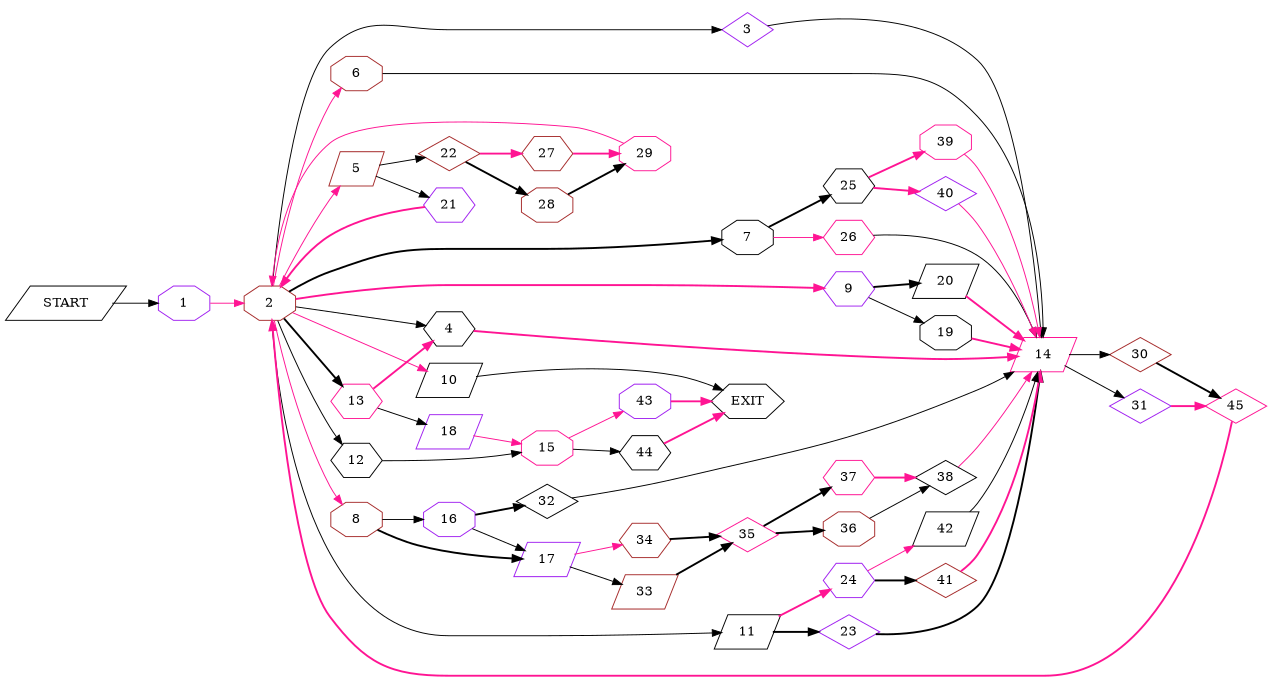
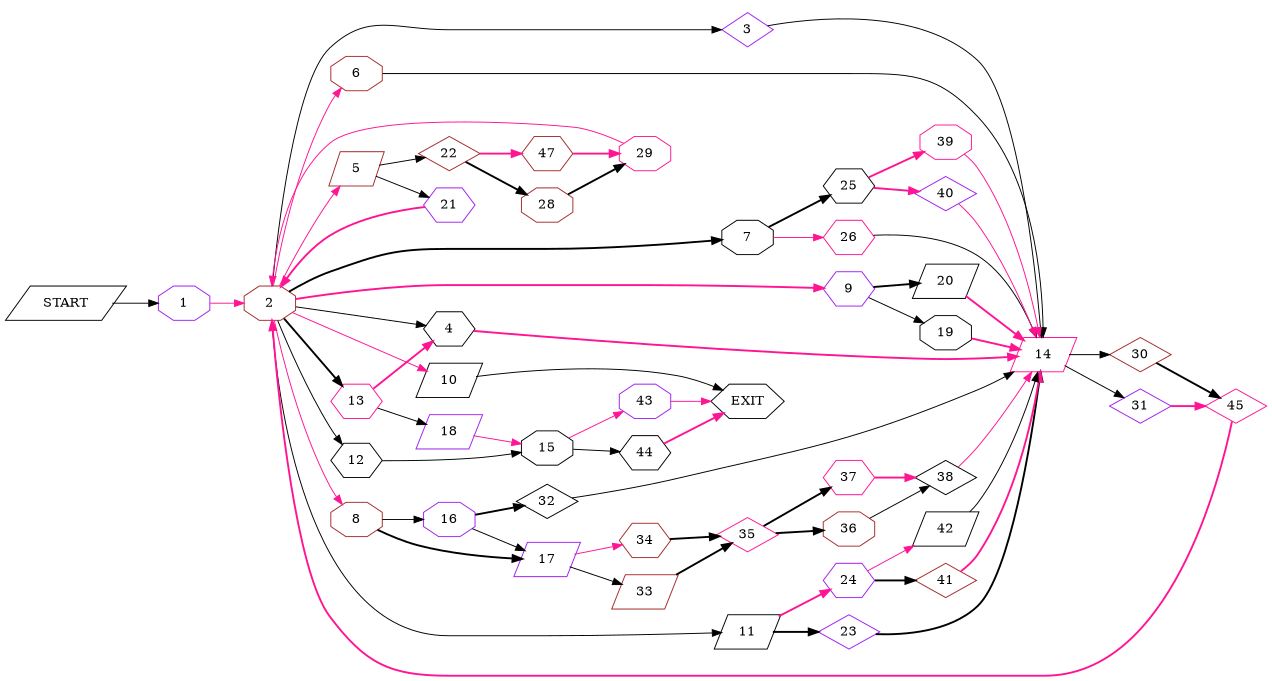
(547, 154) -> (547, 154)
(686, 401) -> (686, 401)
(547, 448) -> (547, 448)
